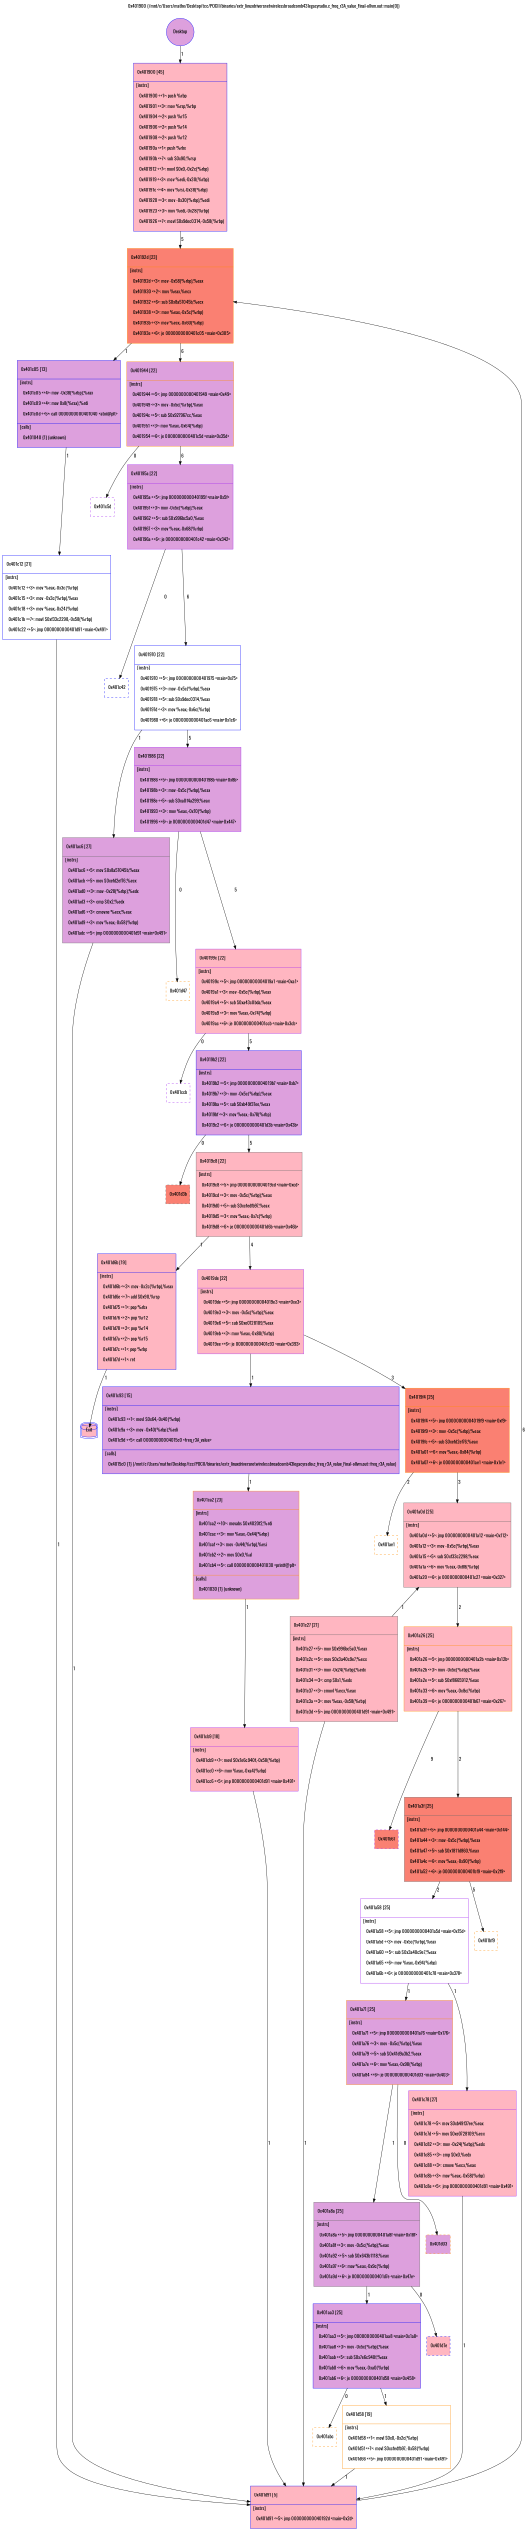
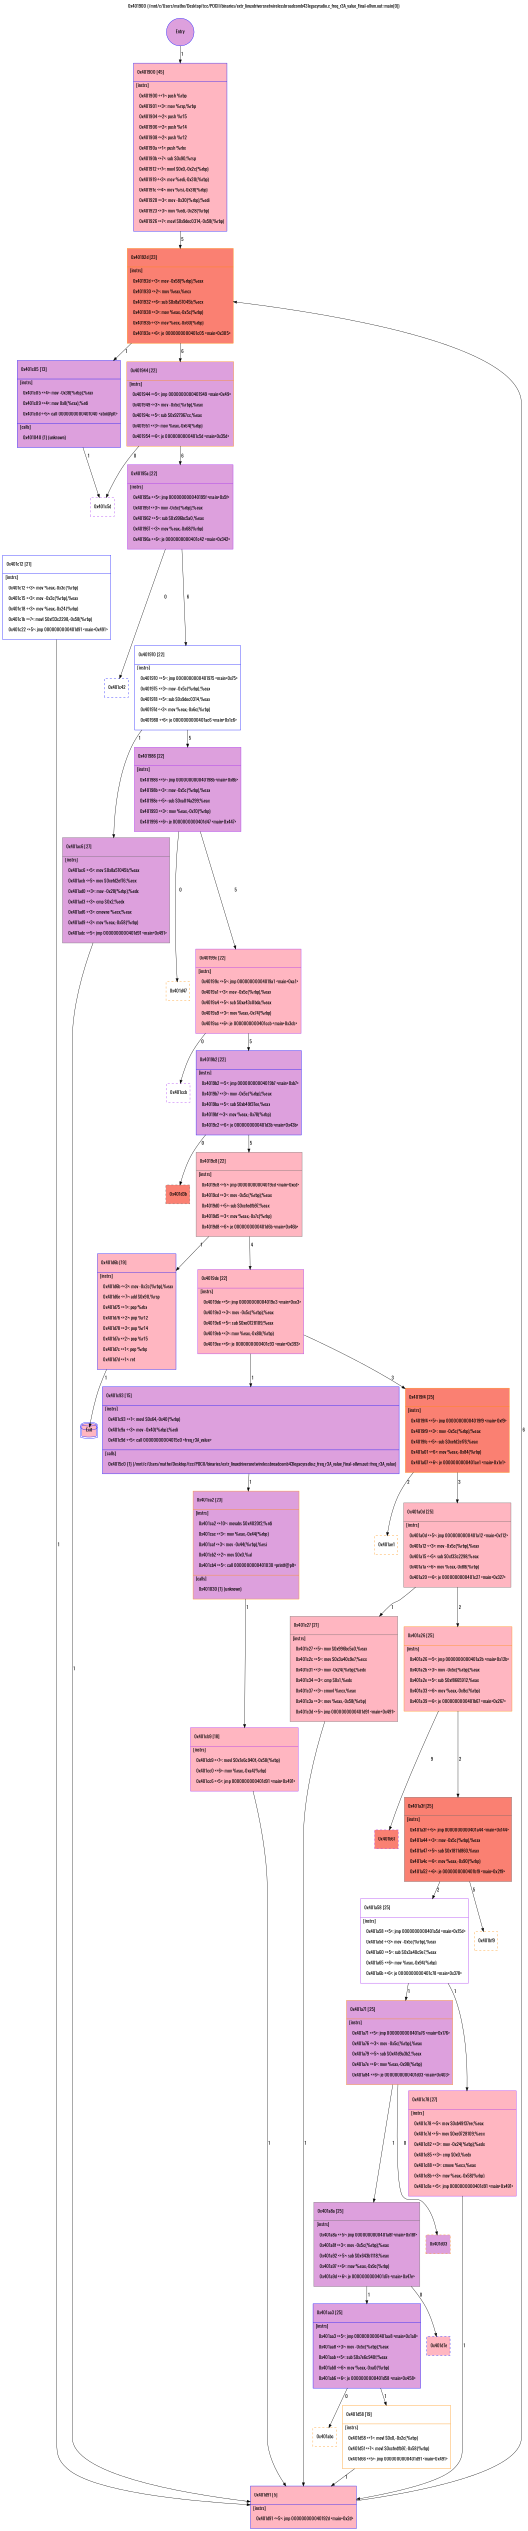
(180, 32) -> (180, 32)
(63, 500) -> (91, 471)
(404, 1603) -> (399, 1601)
